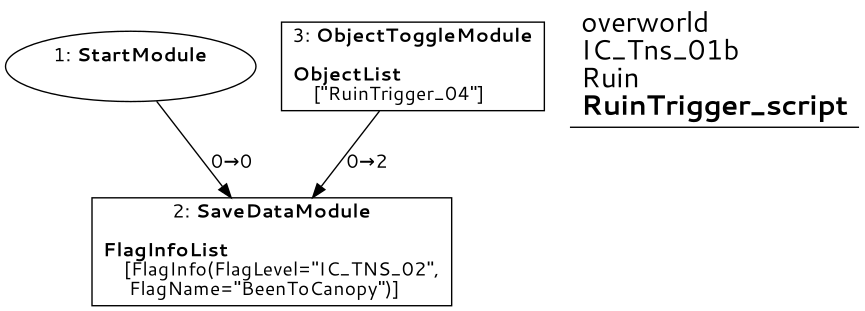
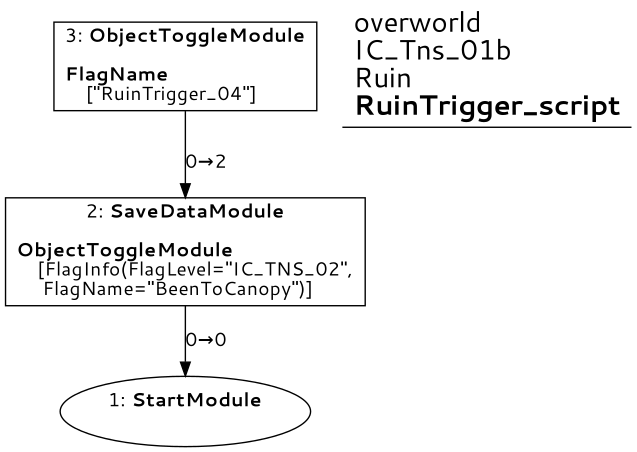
(347, 75) -> (118, 75)
(190, 144) -> (185, 334)
(166, 250) -> (125, 250)
